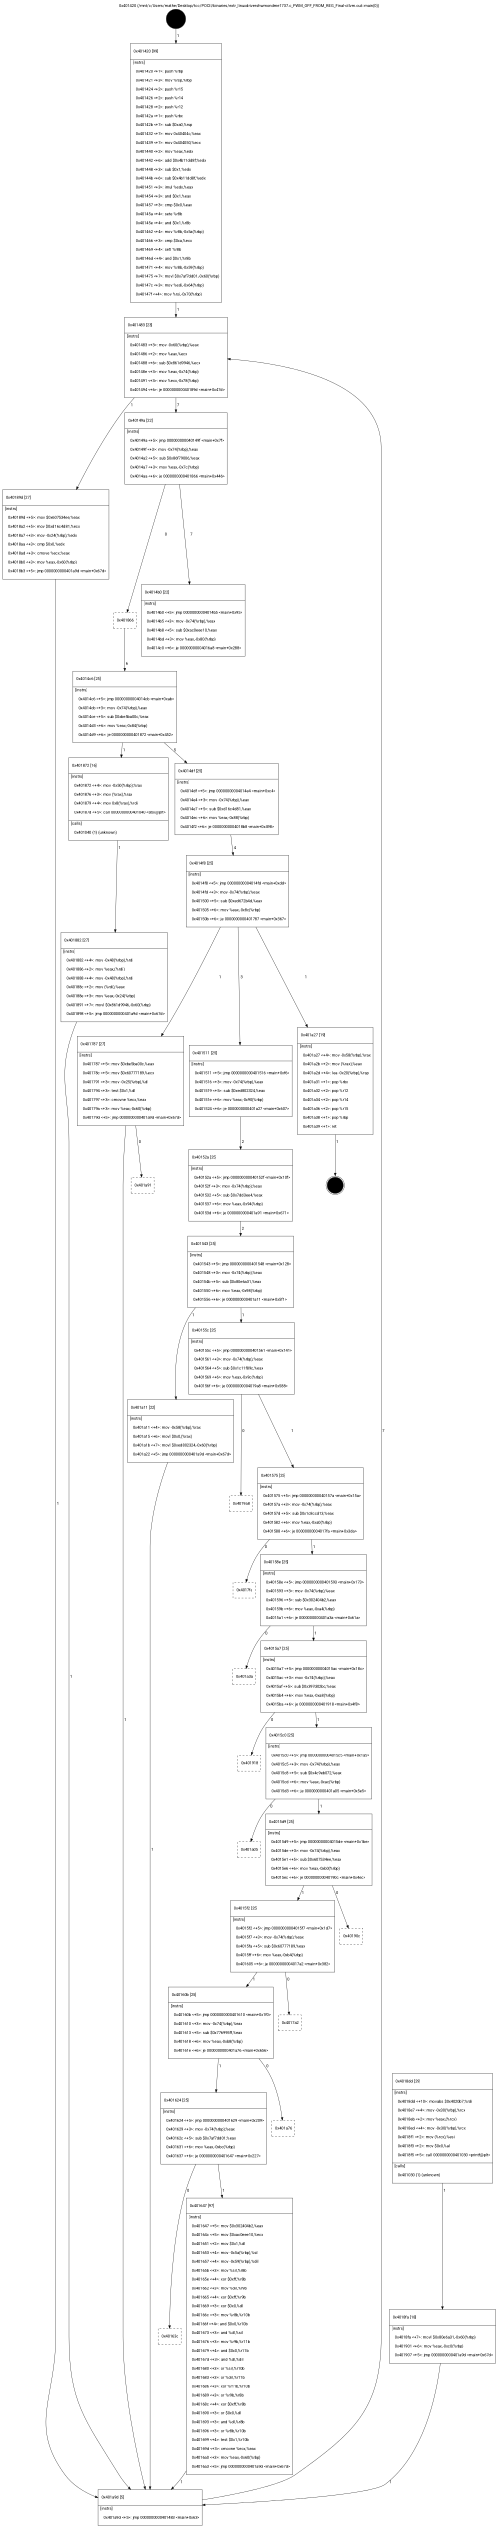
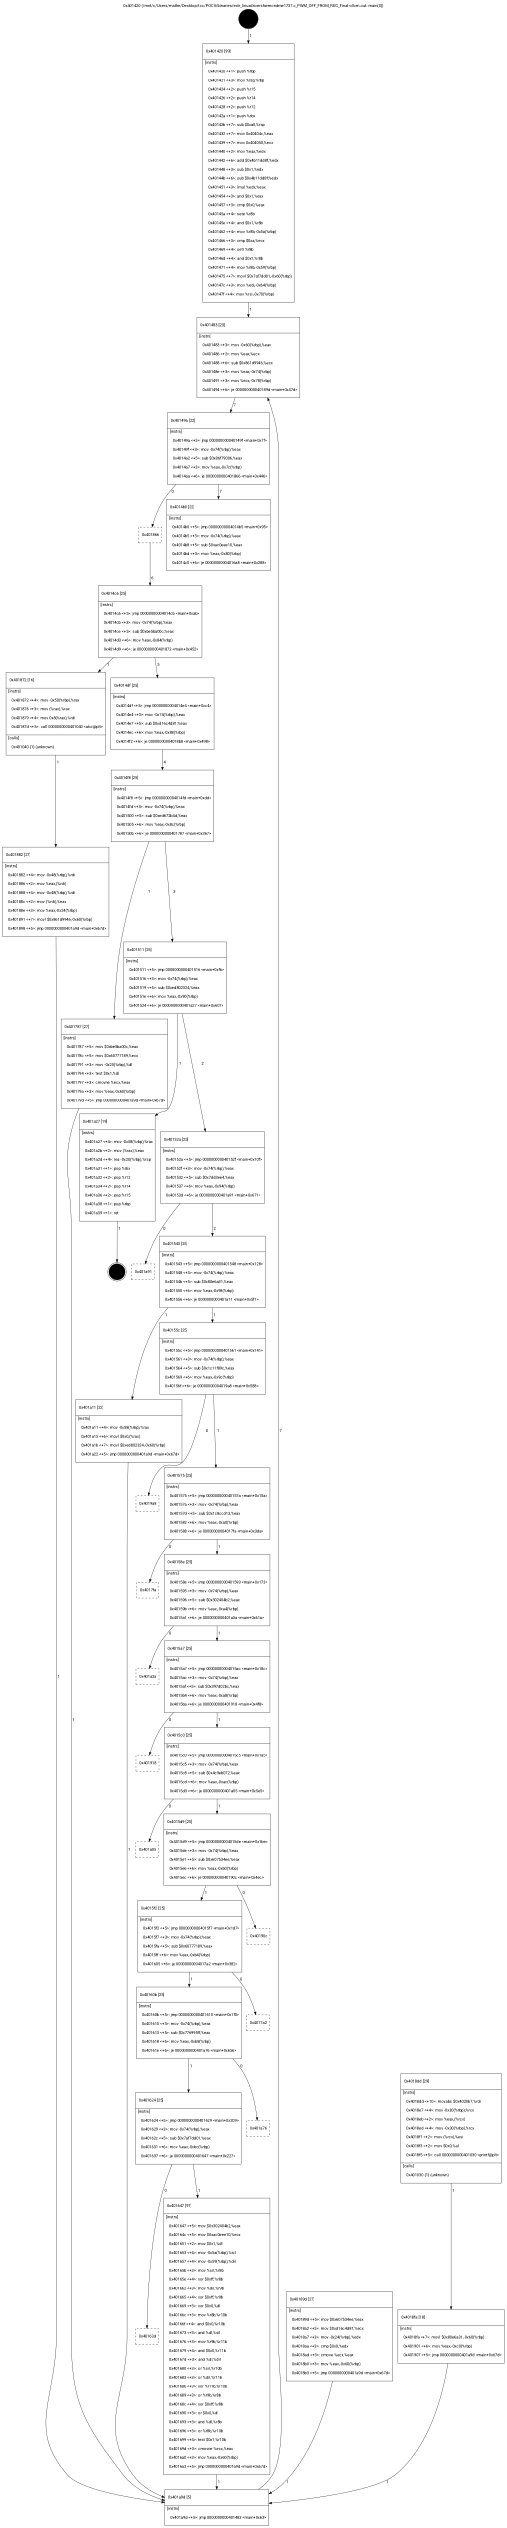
(103, 441) -> none
(281, 976) -> (177, 1068)
(139, 1150) -> (160, 1231)
